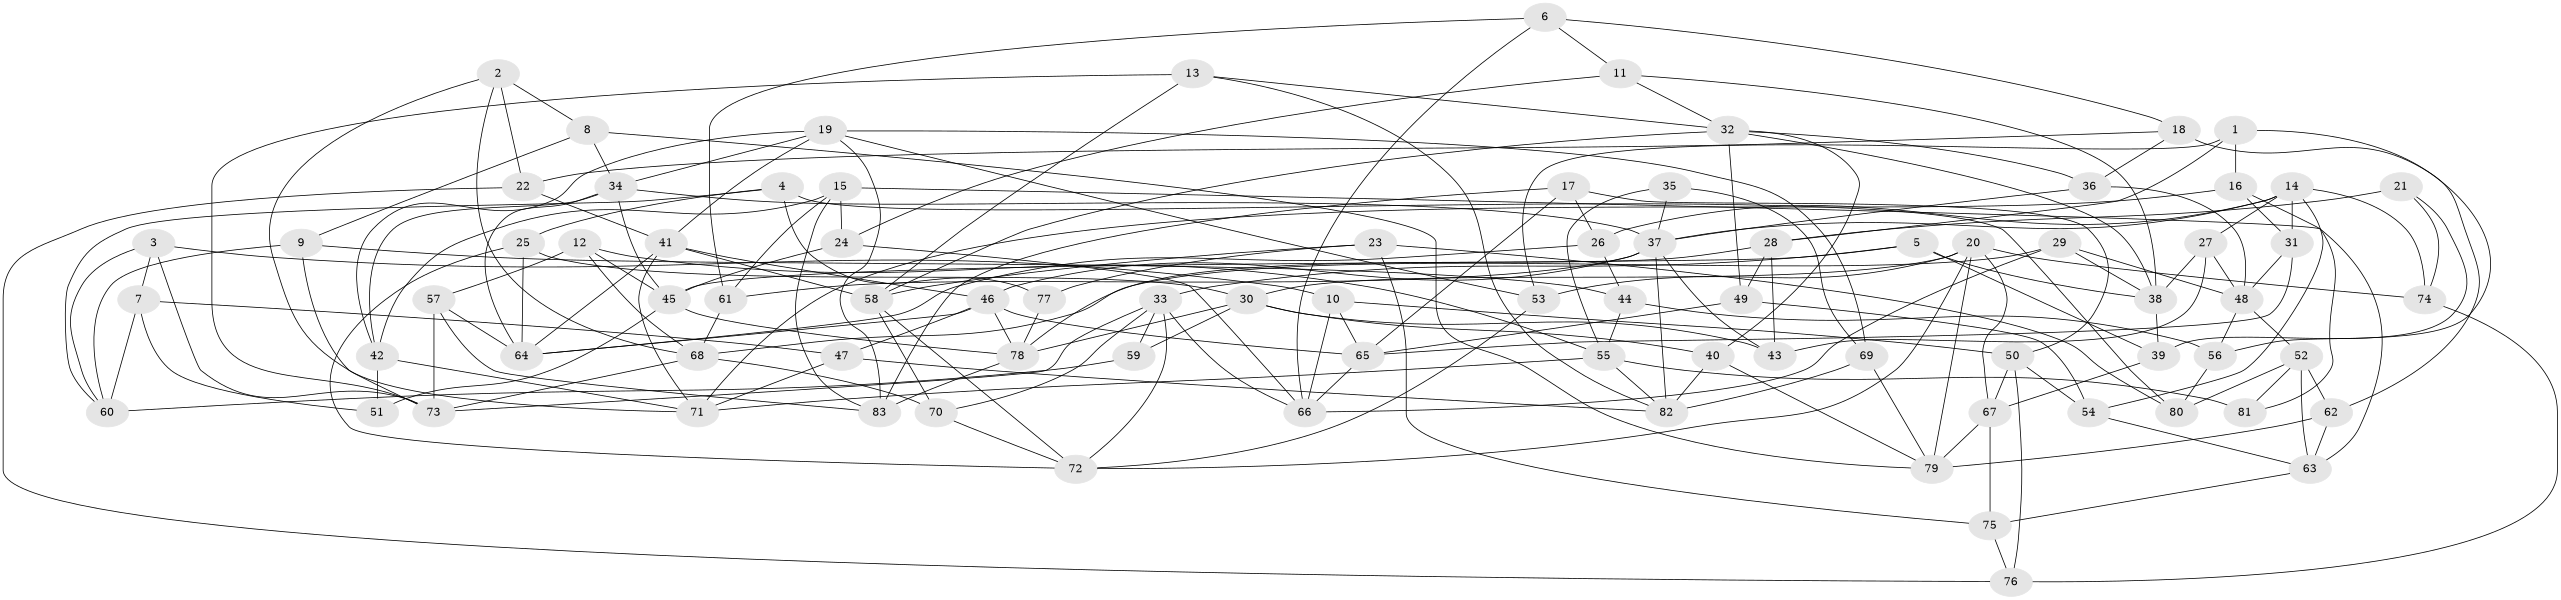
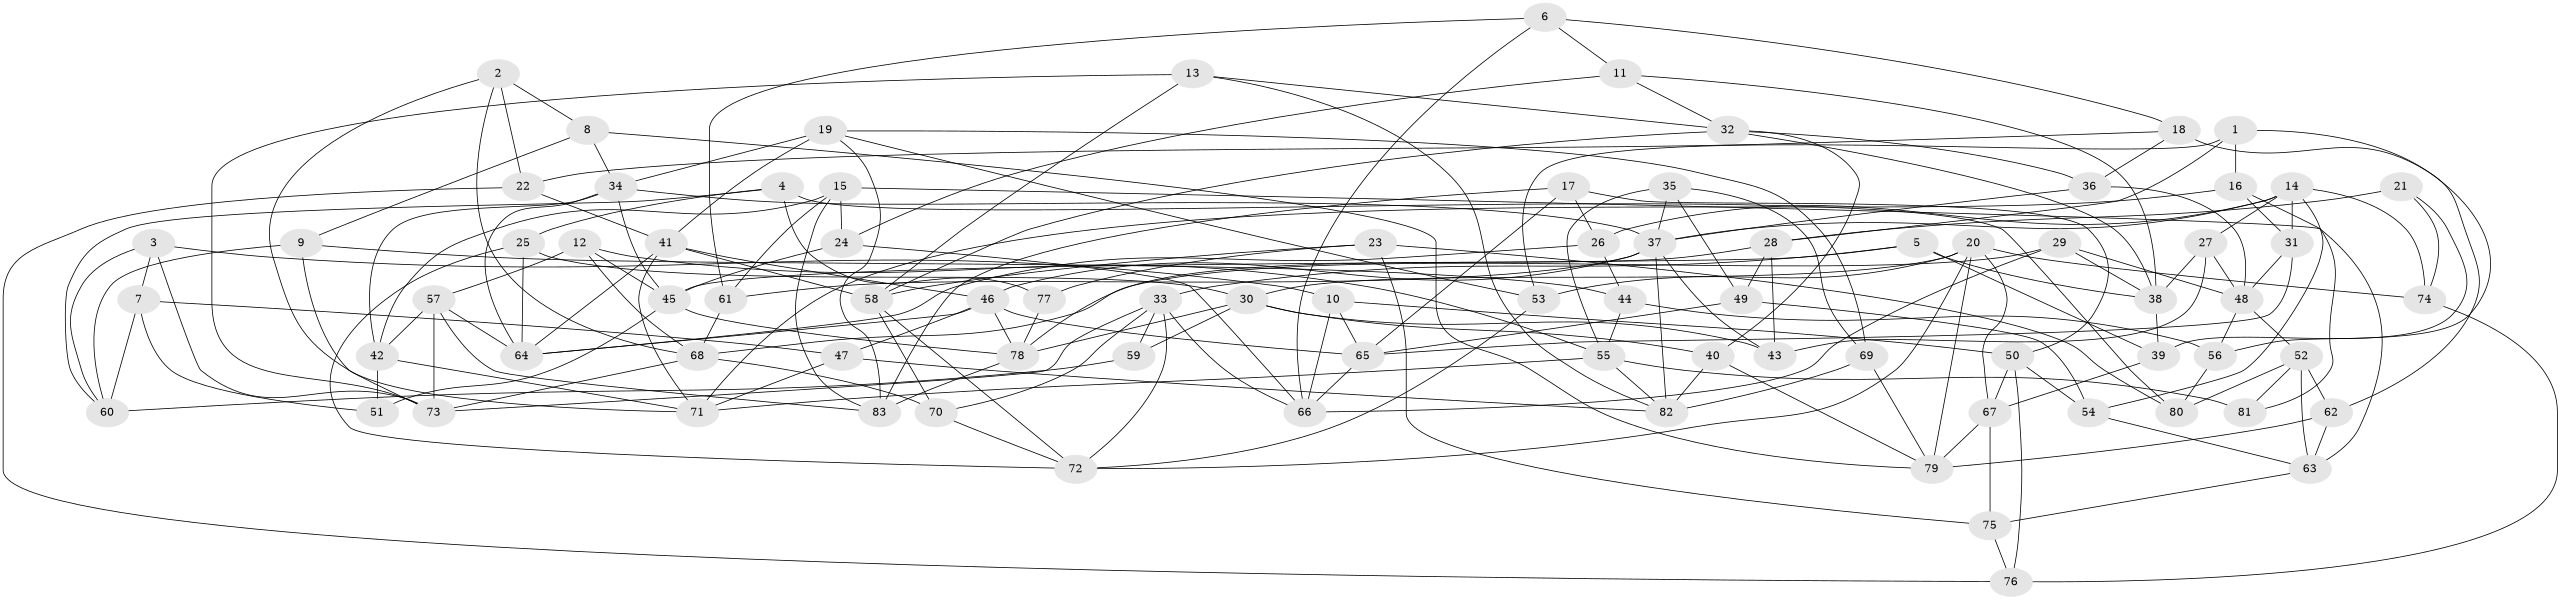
(570, 187) -> (406, 328)
(1735, 219) -> (1706, 243)
